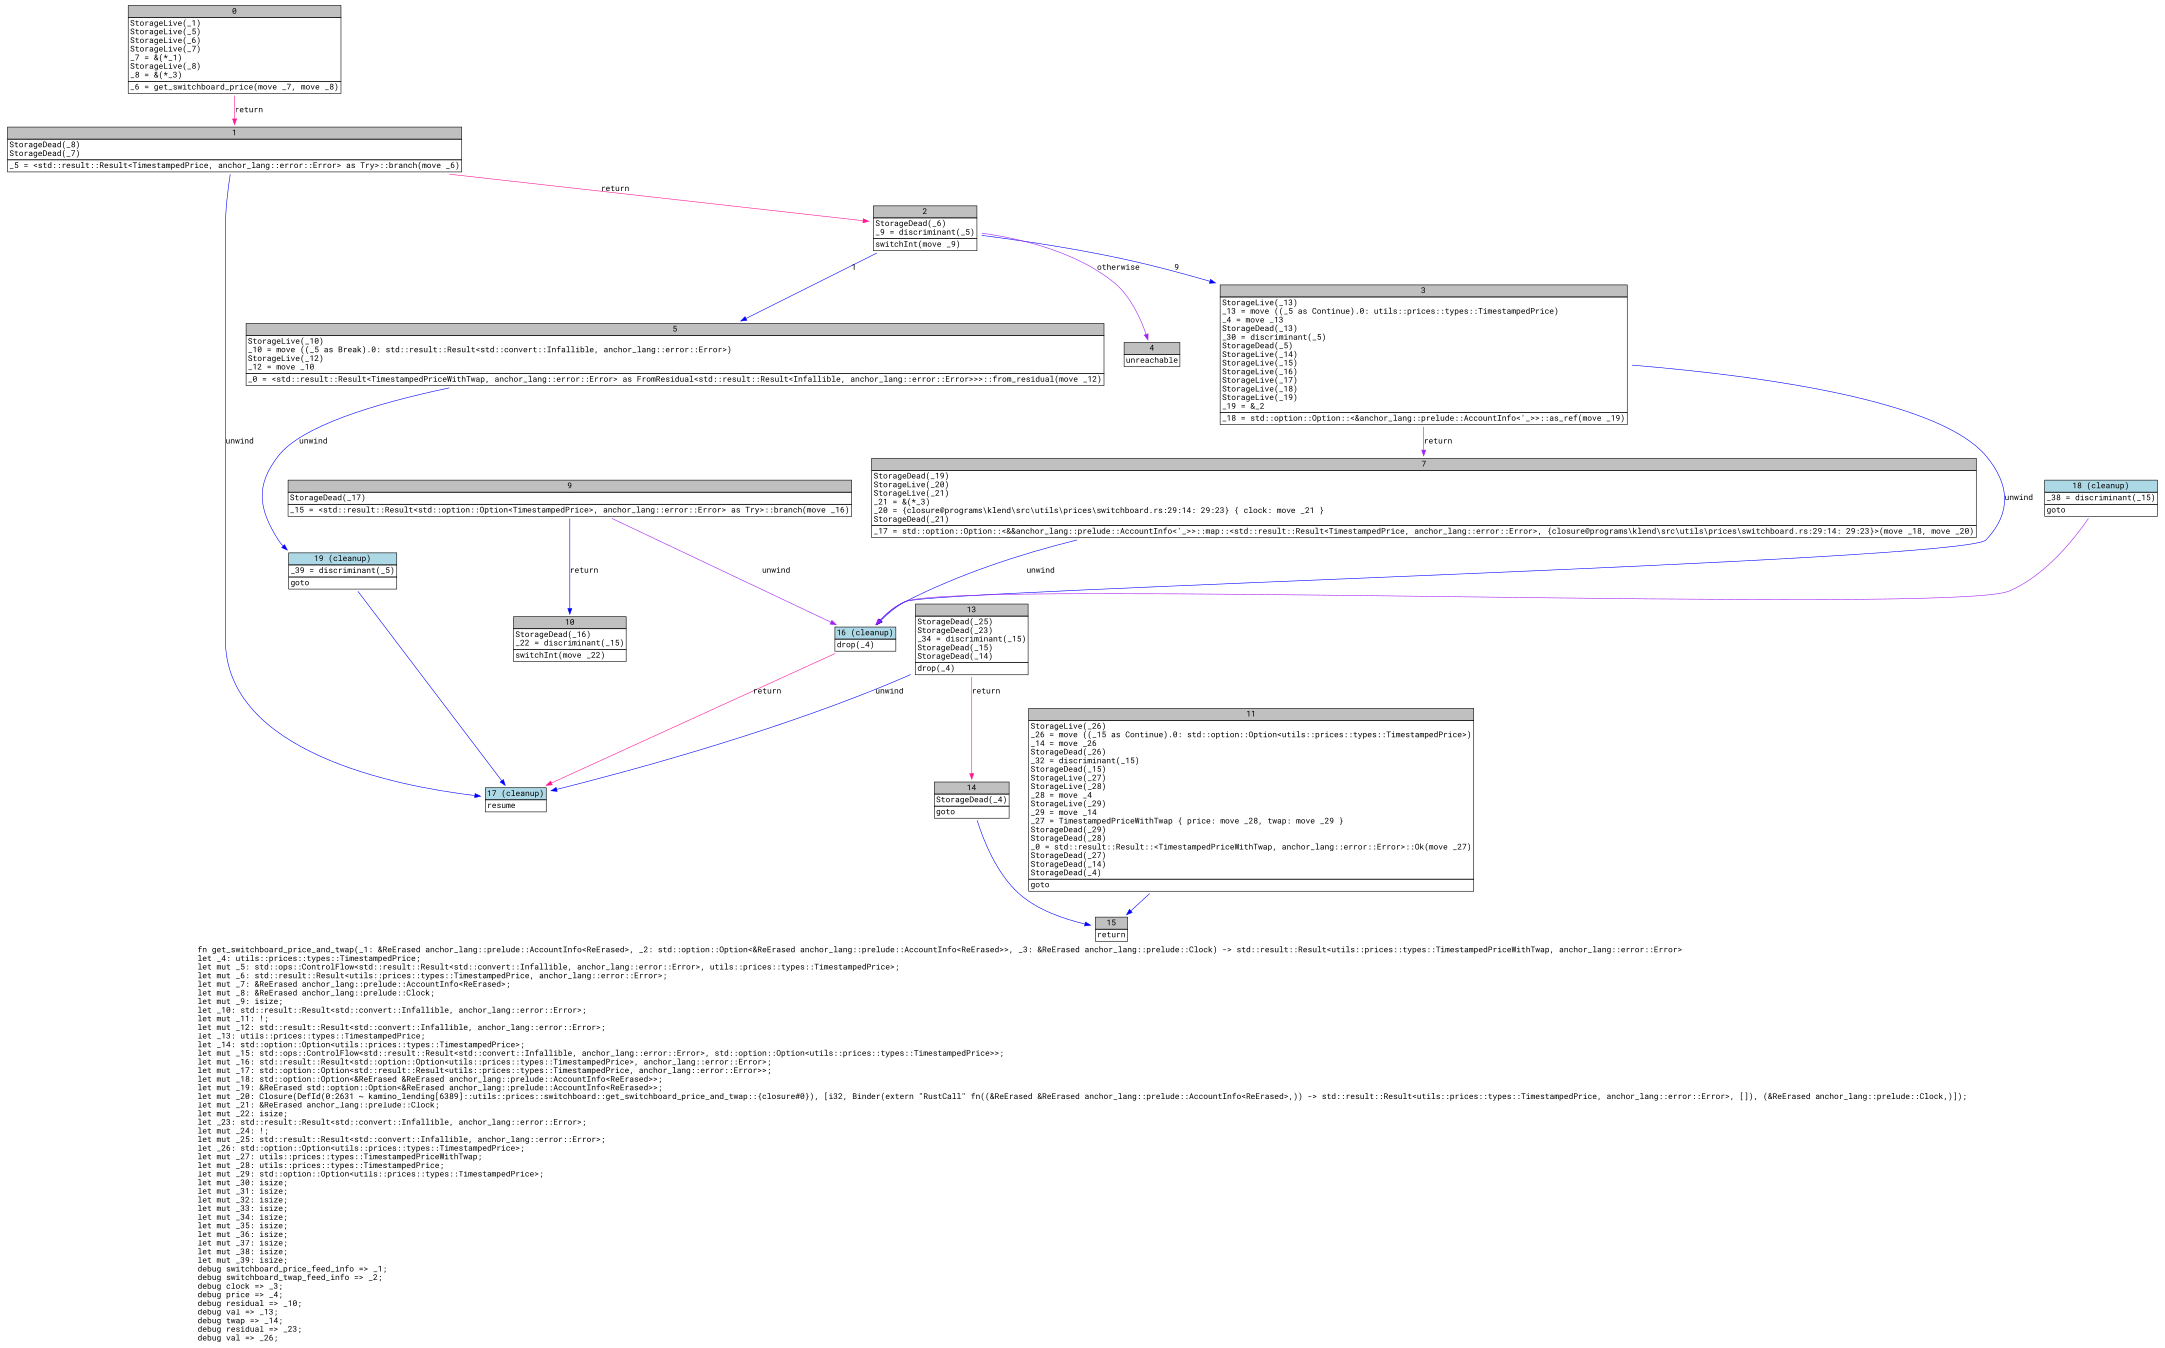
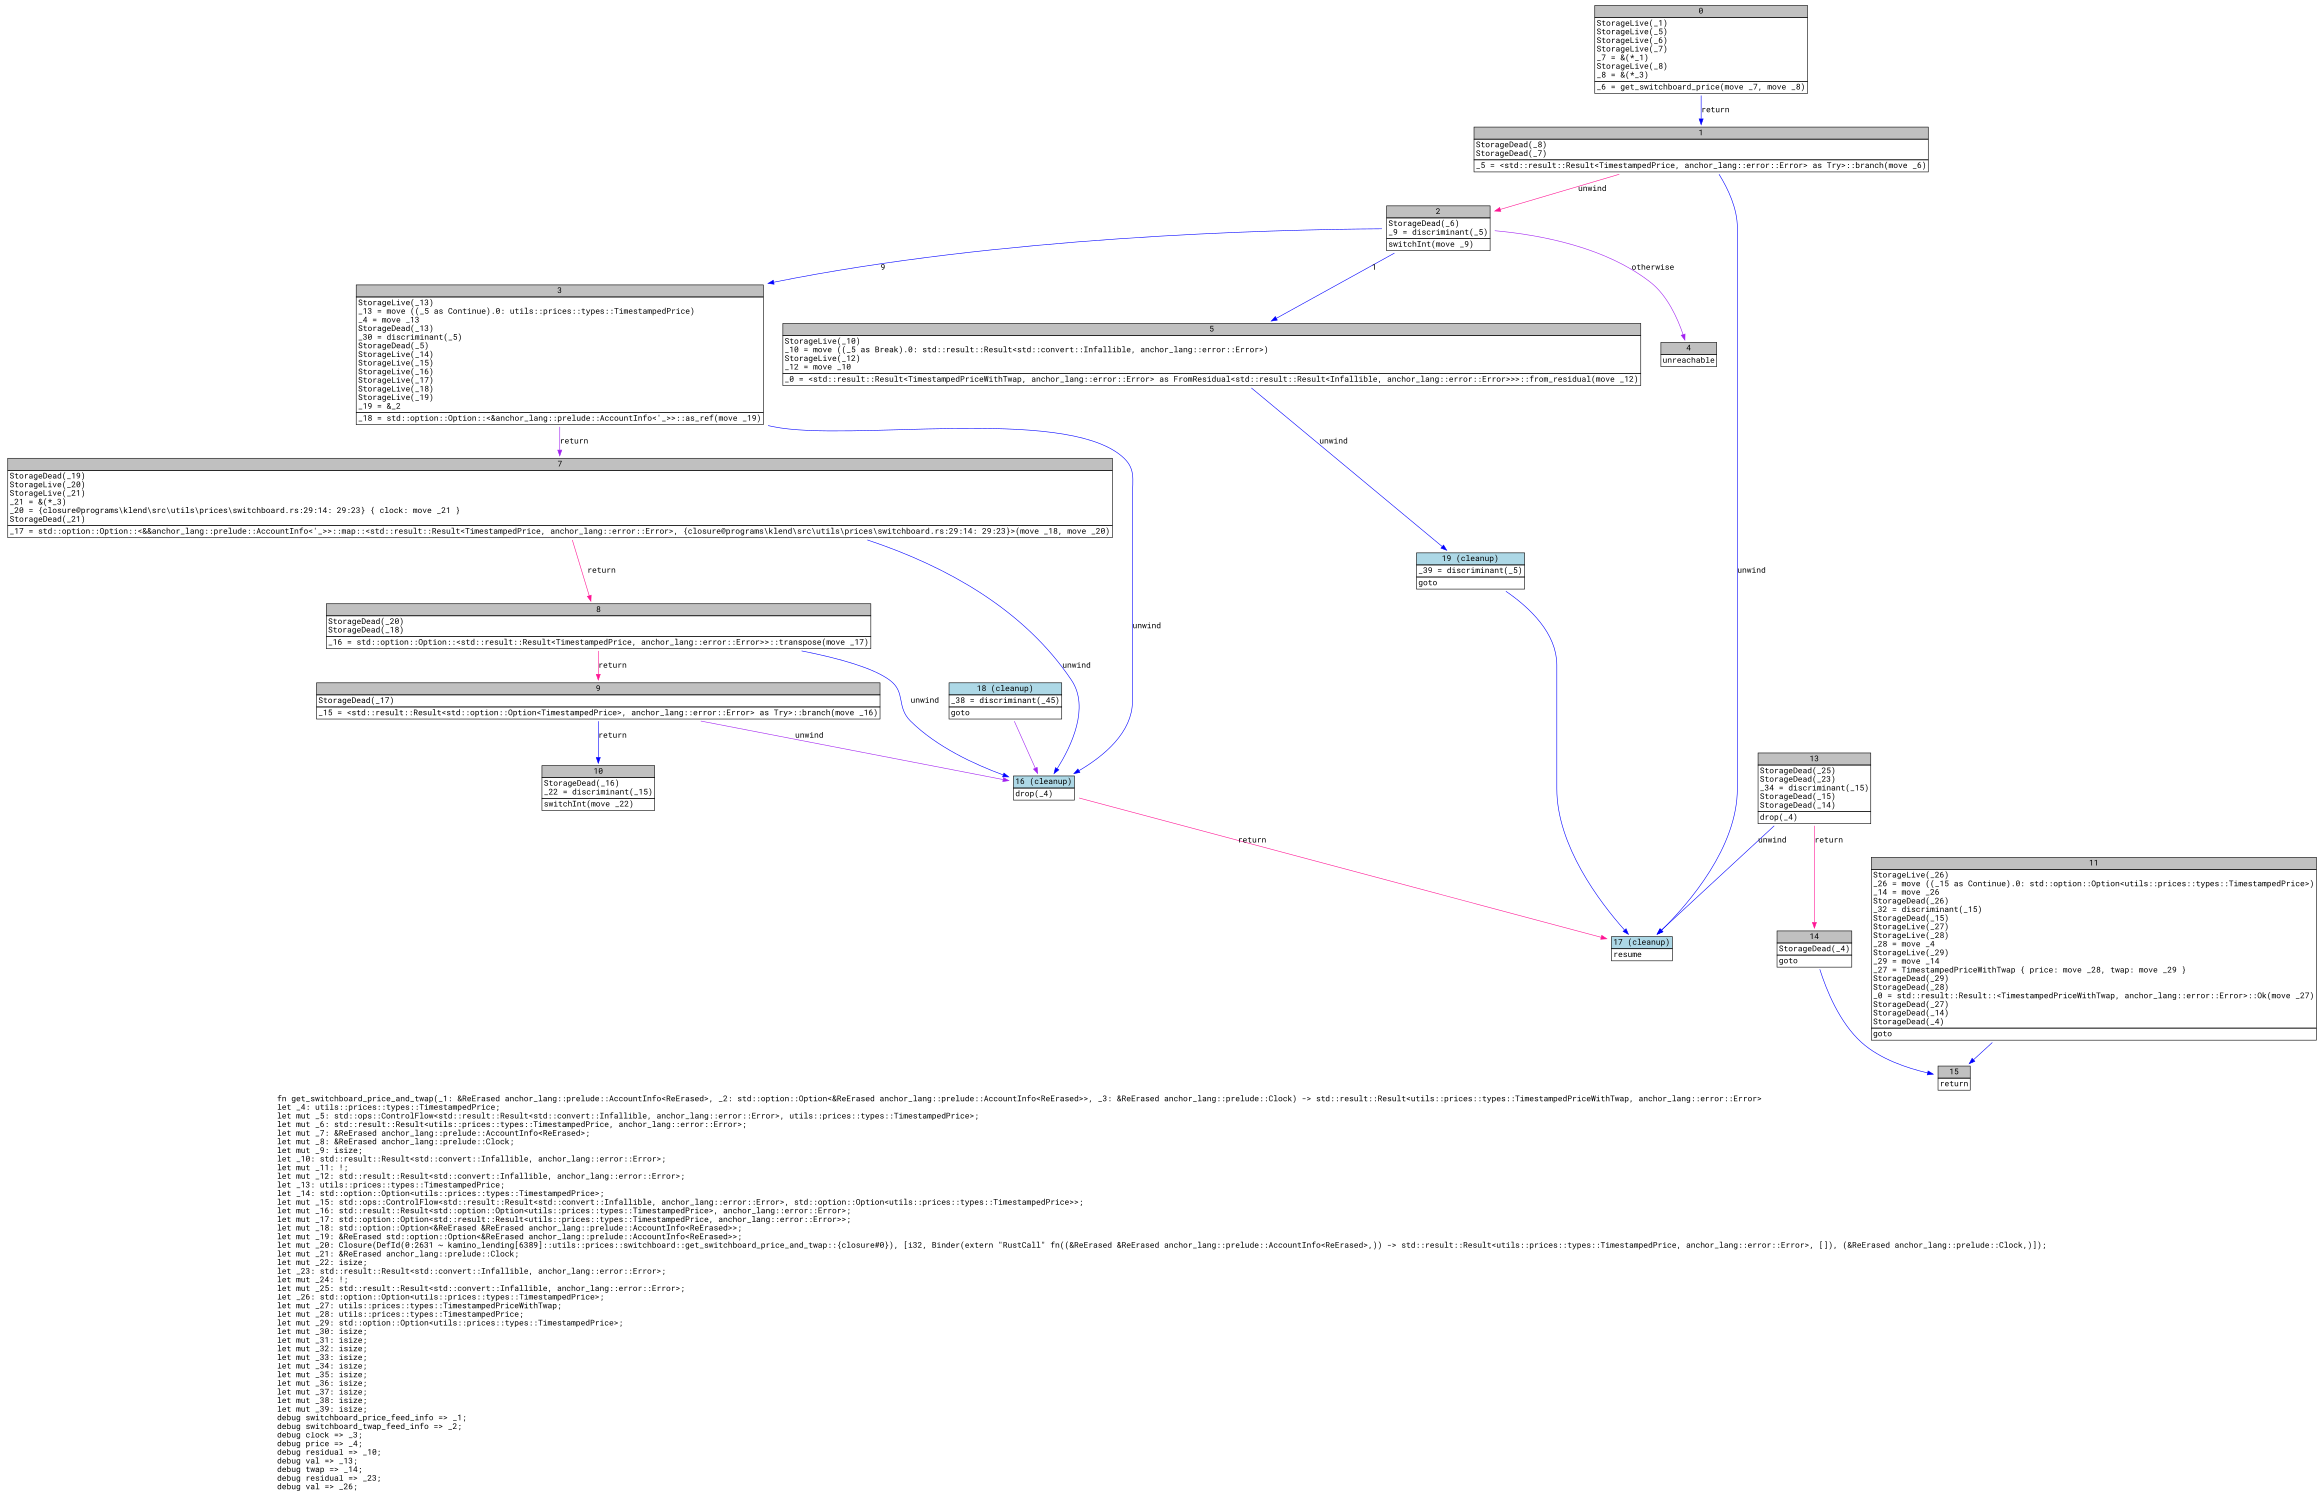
(235, 107) -> (1701, 107)
(615, 189) -> (1592, 189)
(2101, 498) -> (1005, 701)
none -> (598, 626)
